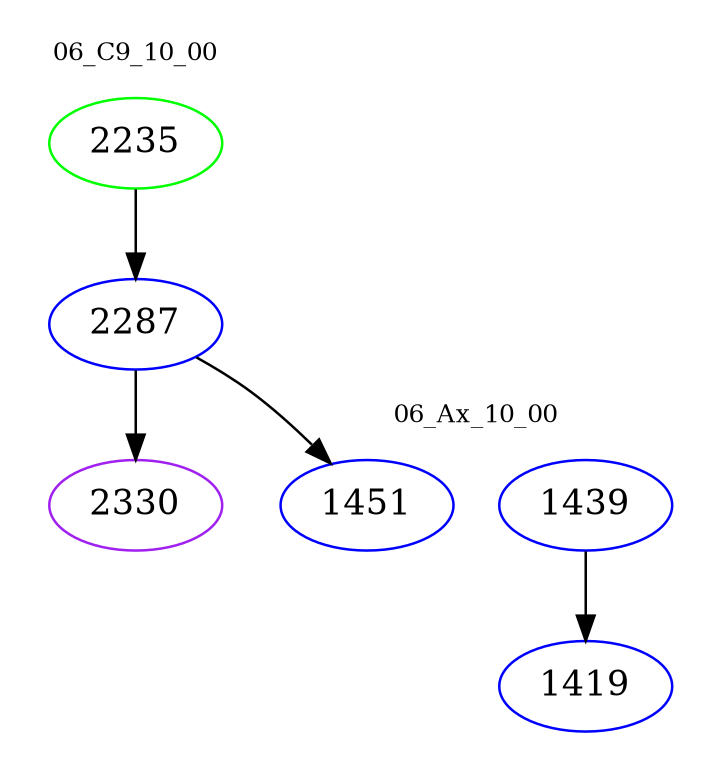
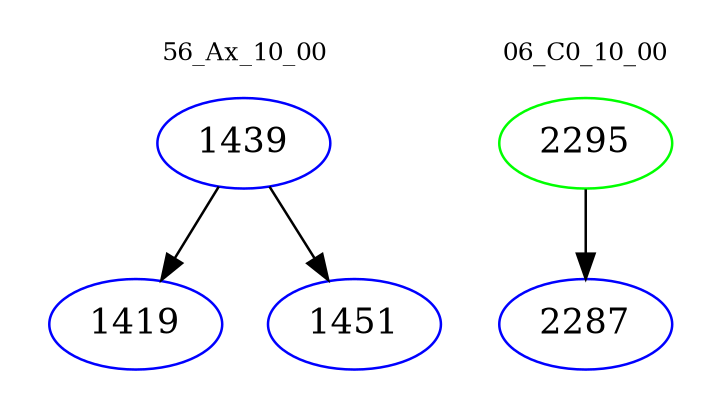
(136, 54) -> (586, 54)
(136, 143) -> (586, 143)
(277, 413) -> (292, 222)
(476, 416) -> (245, 54)
(136, 505) -> none
